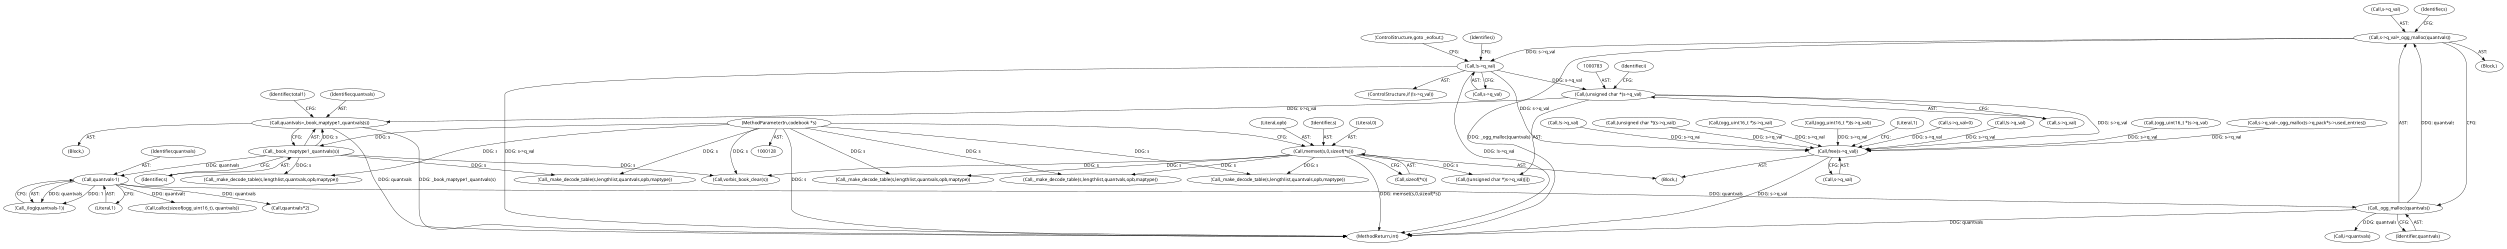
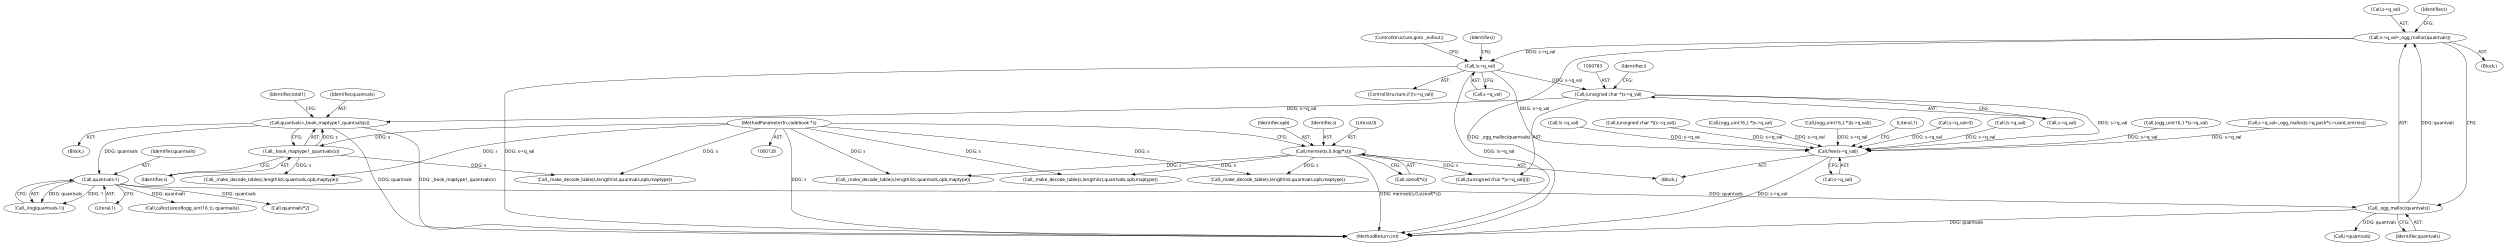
(1274, 123) -> (1274, 123)
(1324, 151) -> (1324, 151)
(195, 165) -> (168, 132)
(741, 180) -> none
